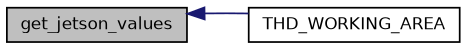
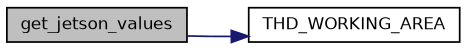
(227, 13) -> (209, 36)
